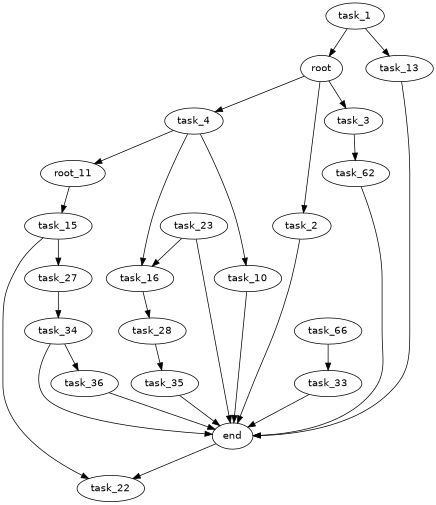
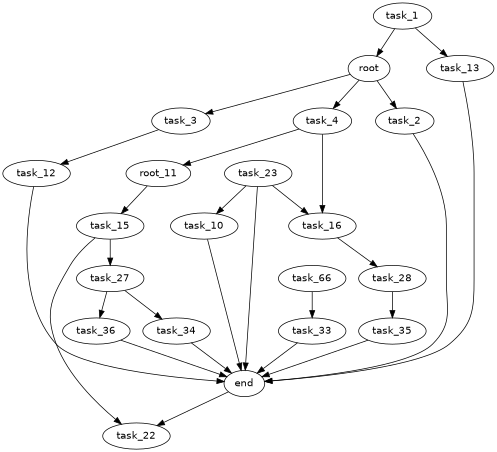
(356, 174) -> (37, 174)
(227, 194) -> (234, 197)
(70, 354) -> (104, 301)
